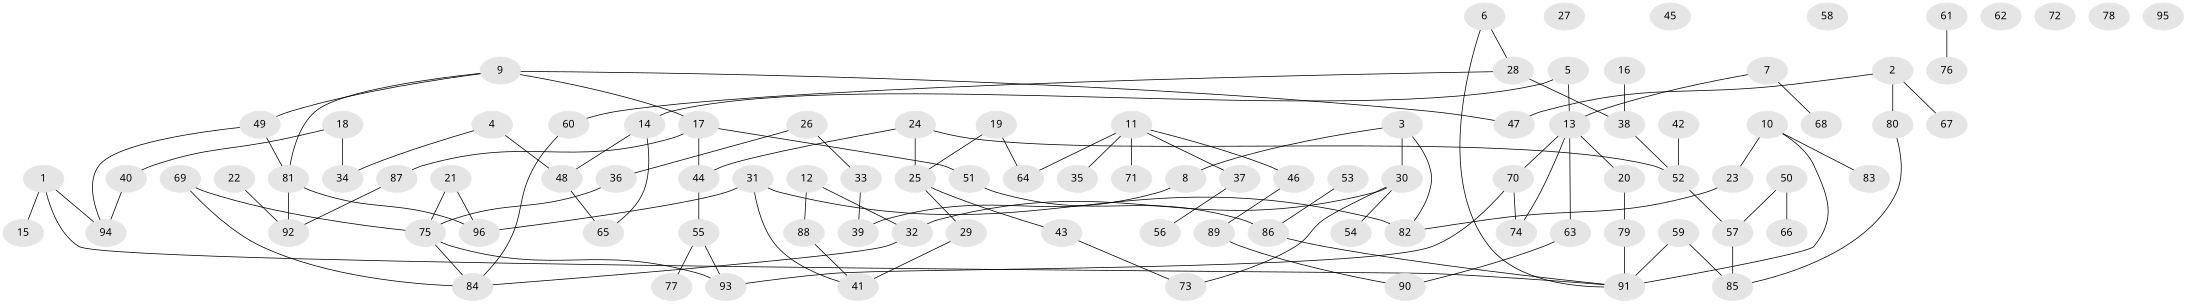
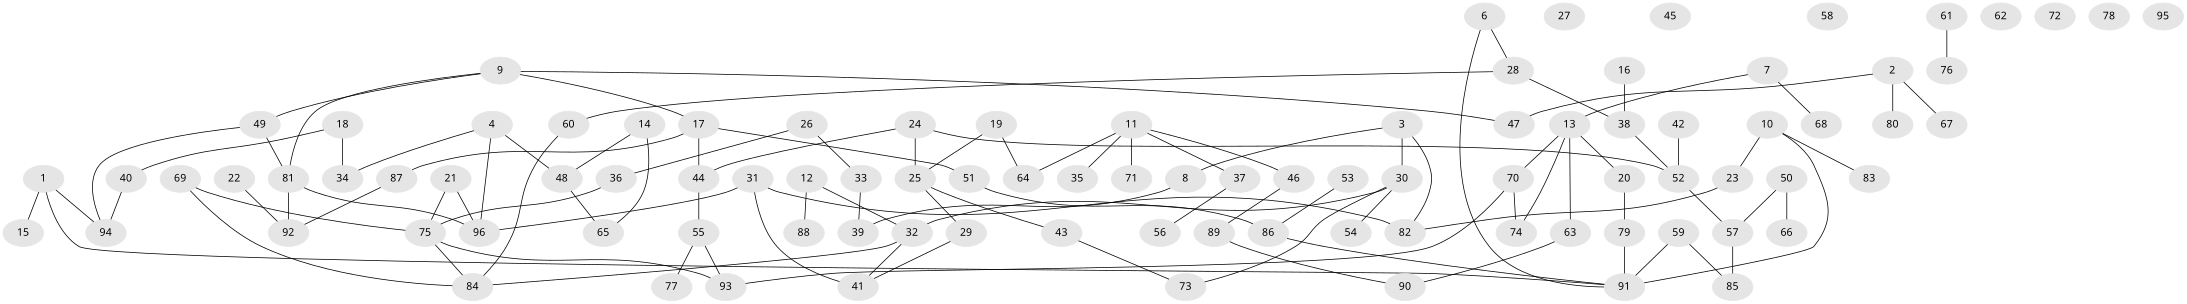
(1568, 71) -> none
none -> (486, 179)
(1857, 237) -> none
(831, 260) -> (885, 260)
